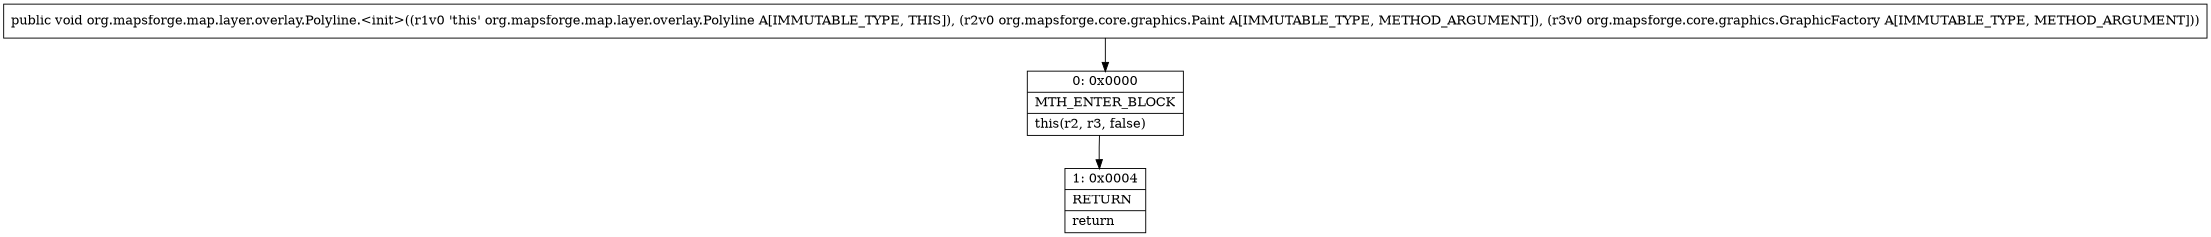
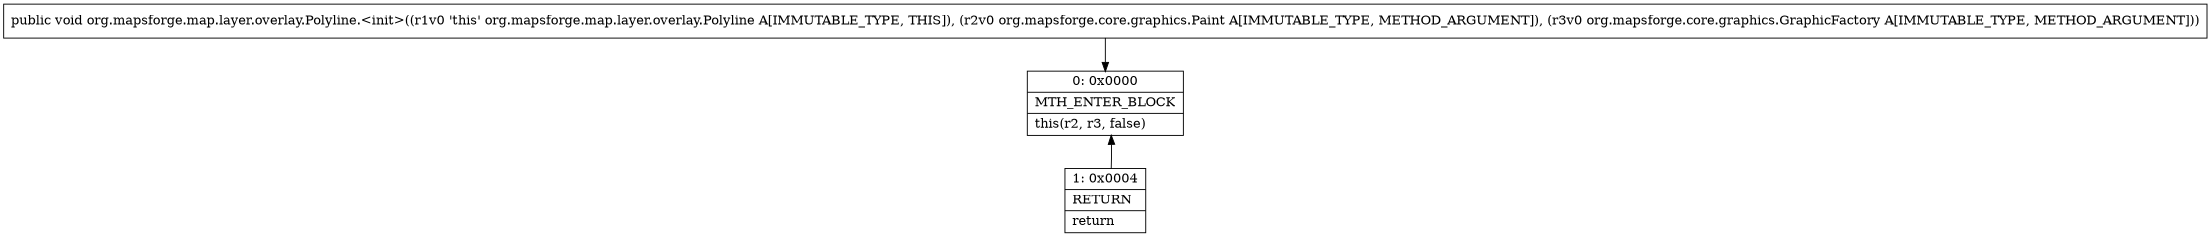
(1099, 147) -> (1111, 157)
